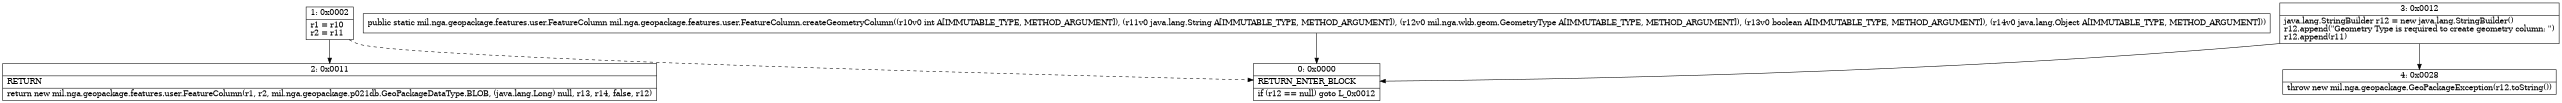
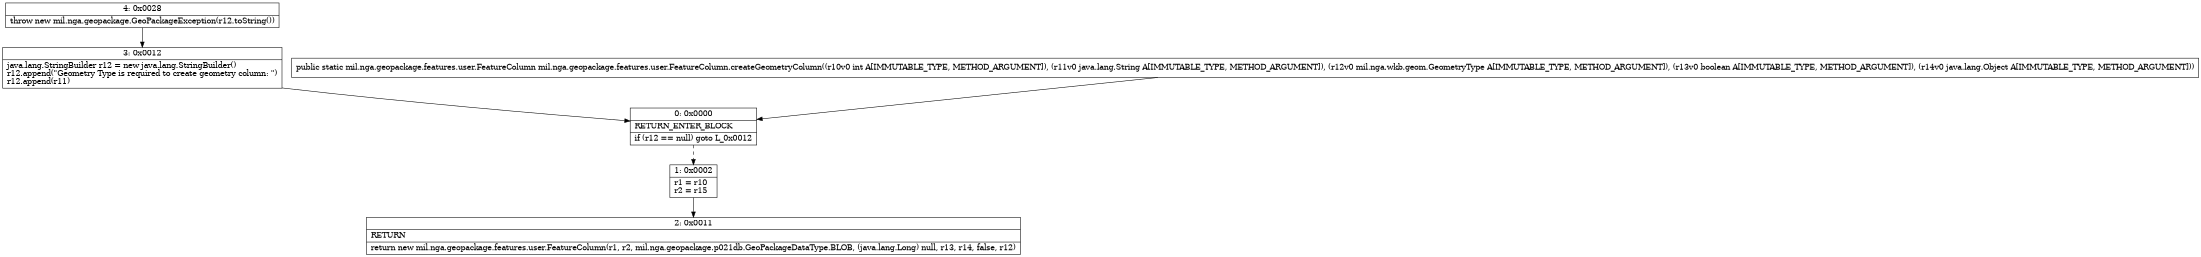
(327, 33) -> (691, 191)
(2419, 54) -> (142, 35)
(798, 67) -> (693, 152)
